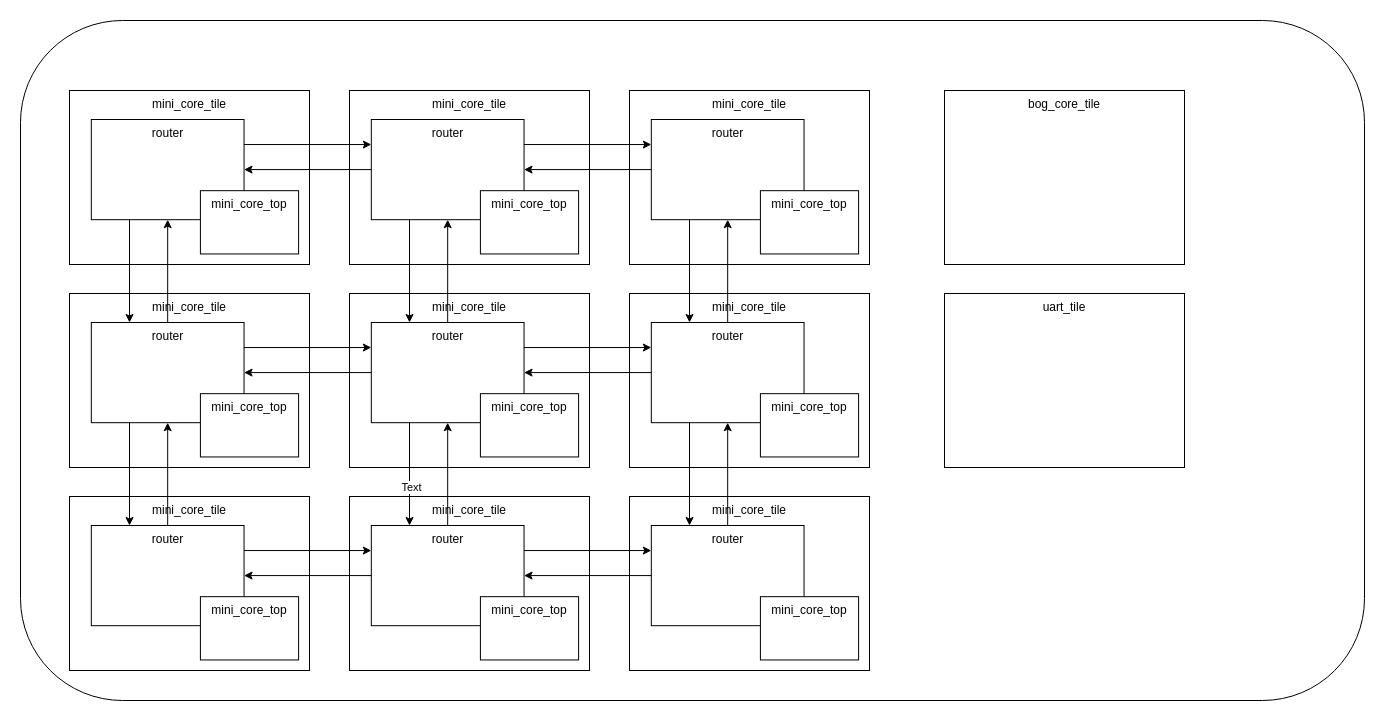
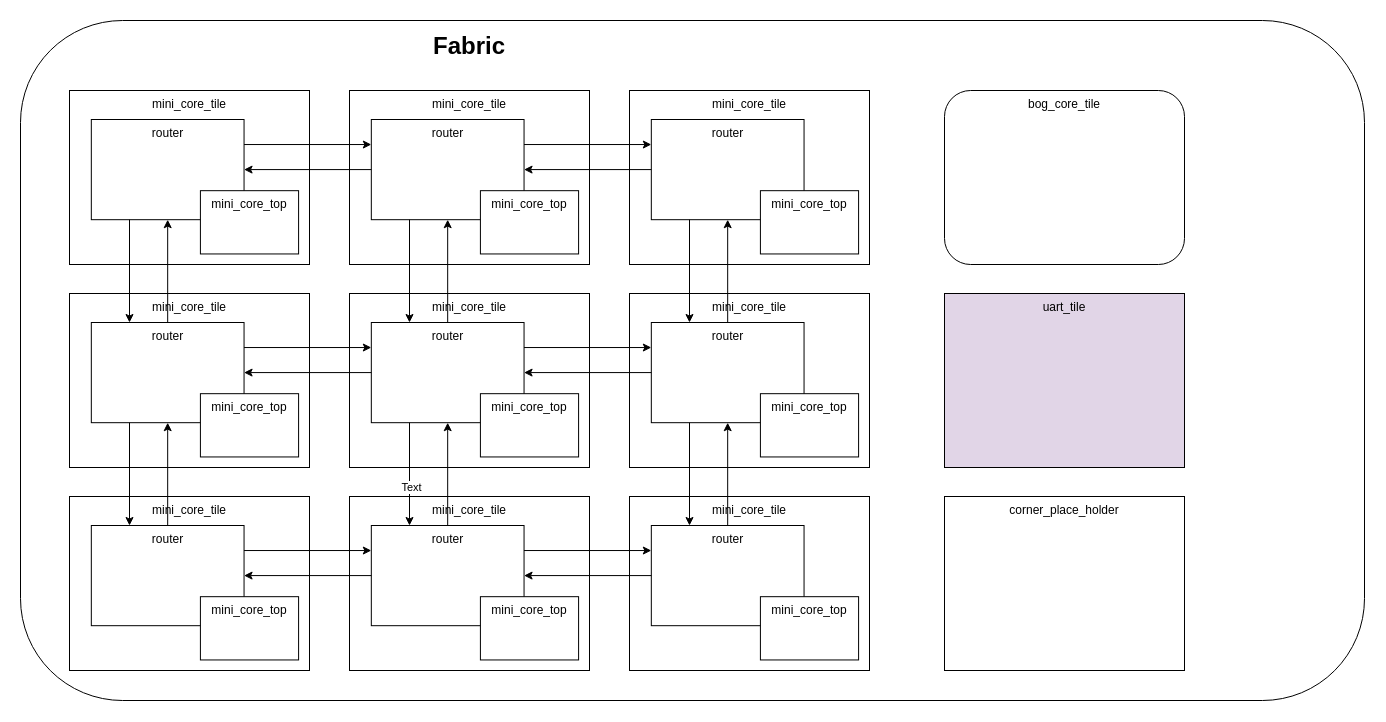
none -> (470, 51)
(1065, 178) -> (1065, 178)
(1065, 381) -> (1065, 381)
none -> (1065, 584)
